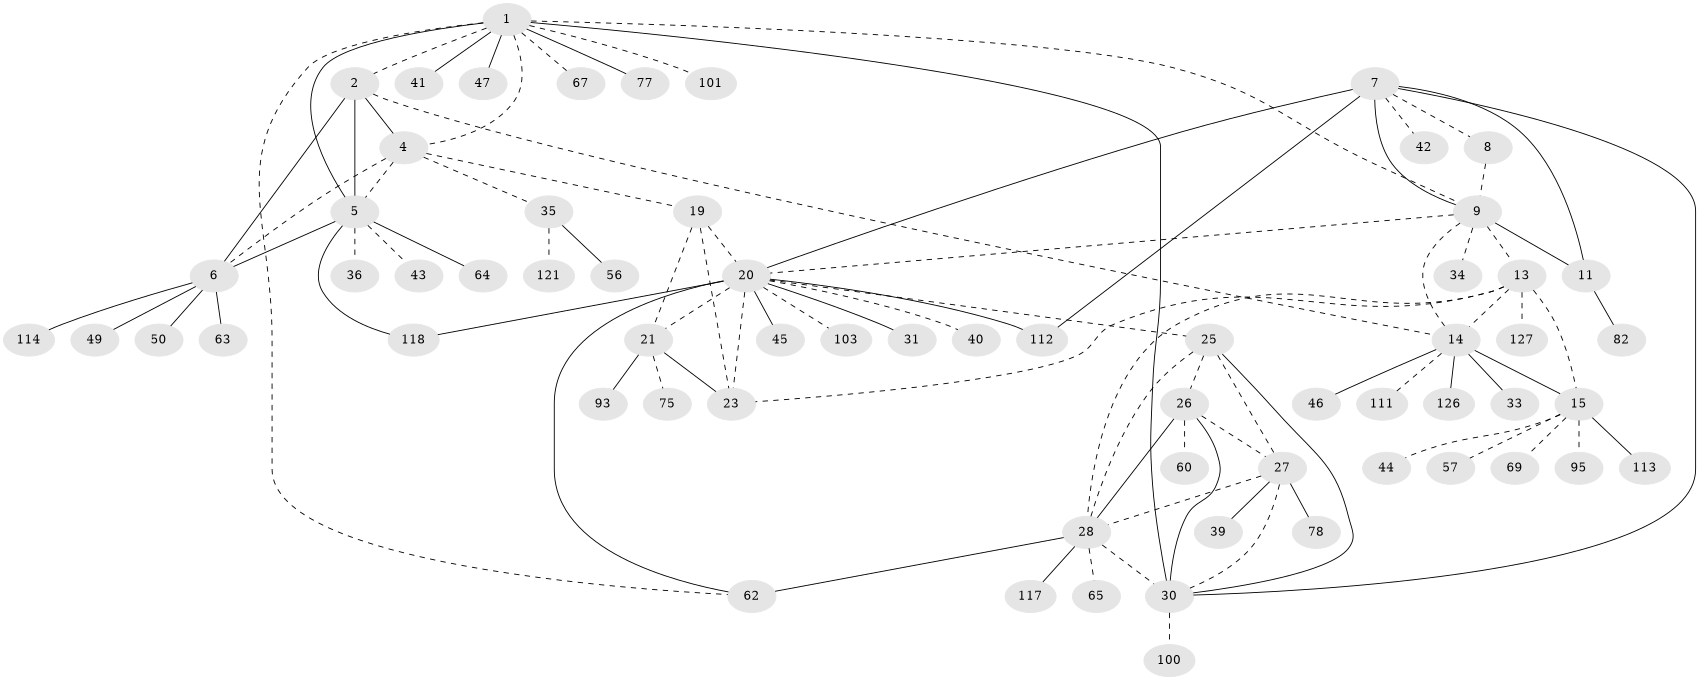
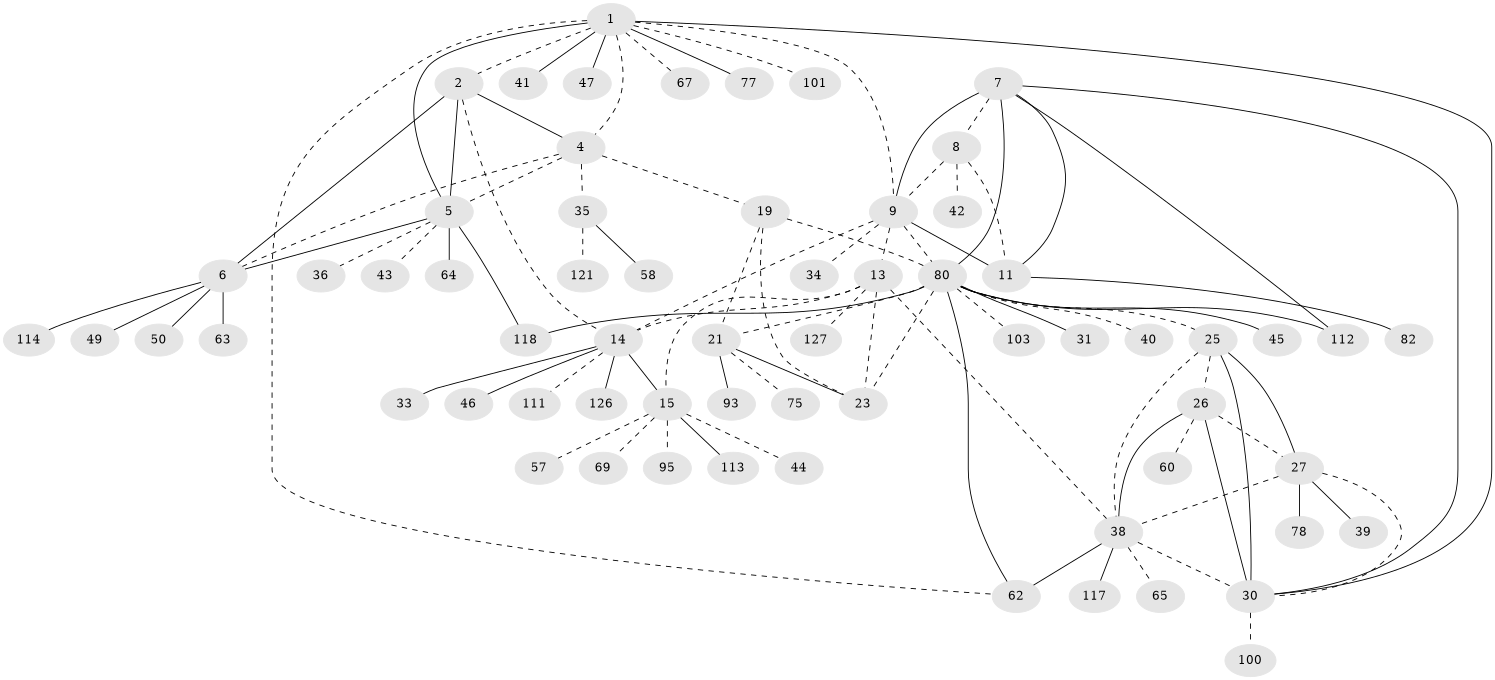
(1400, 116) -> (957, 180)
none -> (992, 201)
(615, 276) -> (649, 276)
(747, 276) -> (942, 276)
(1246, 404) -> (1269, 397)
(1087, 532) -> (1119, 532)
